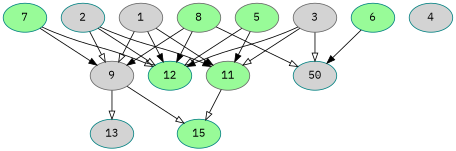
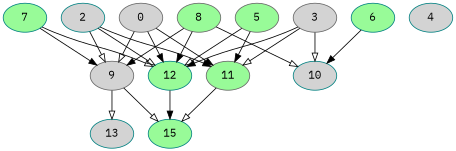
(141, 18) -> (141, 18)
(315, 76) -> (315, 76)
none -> (170, 101)
